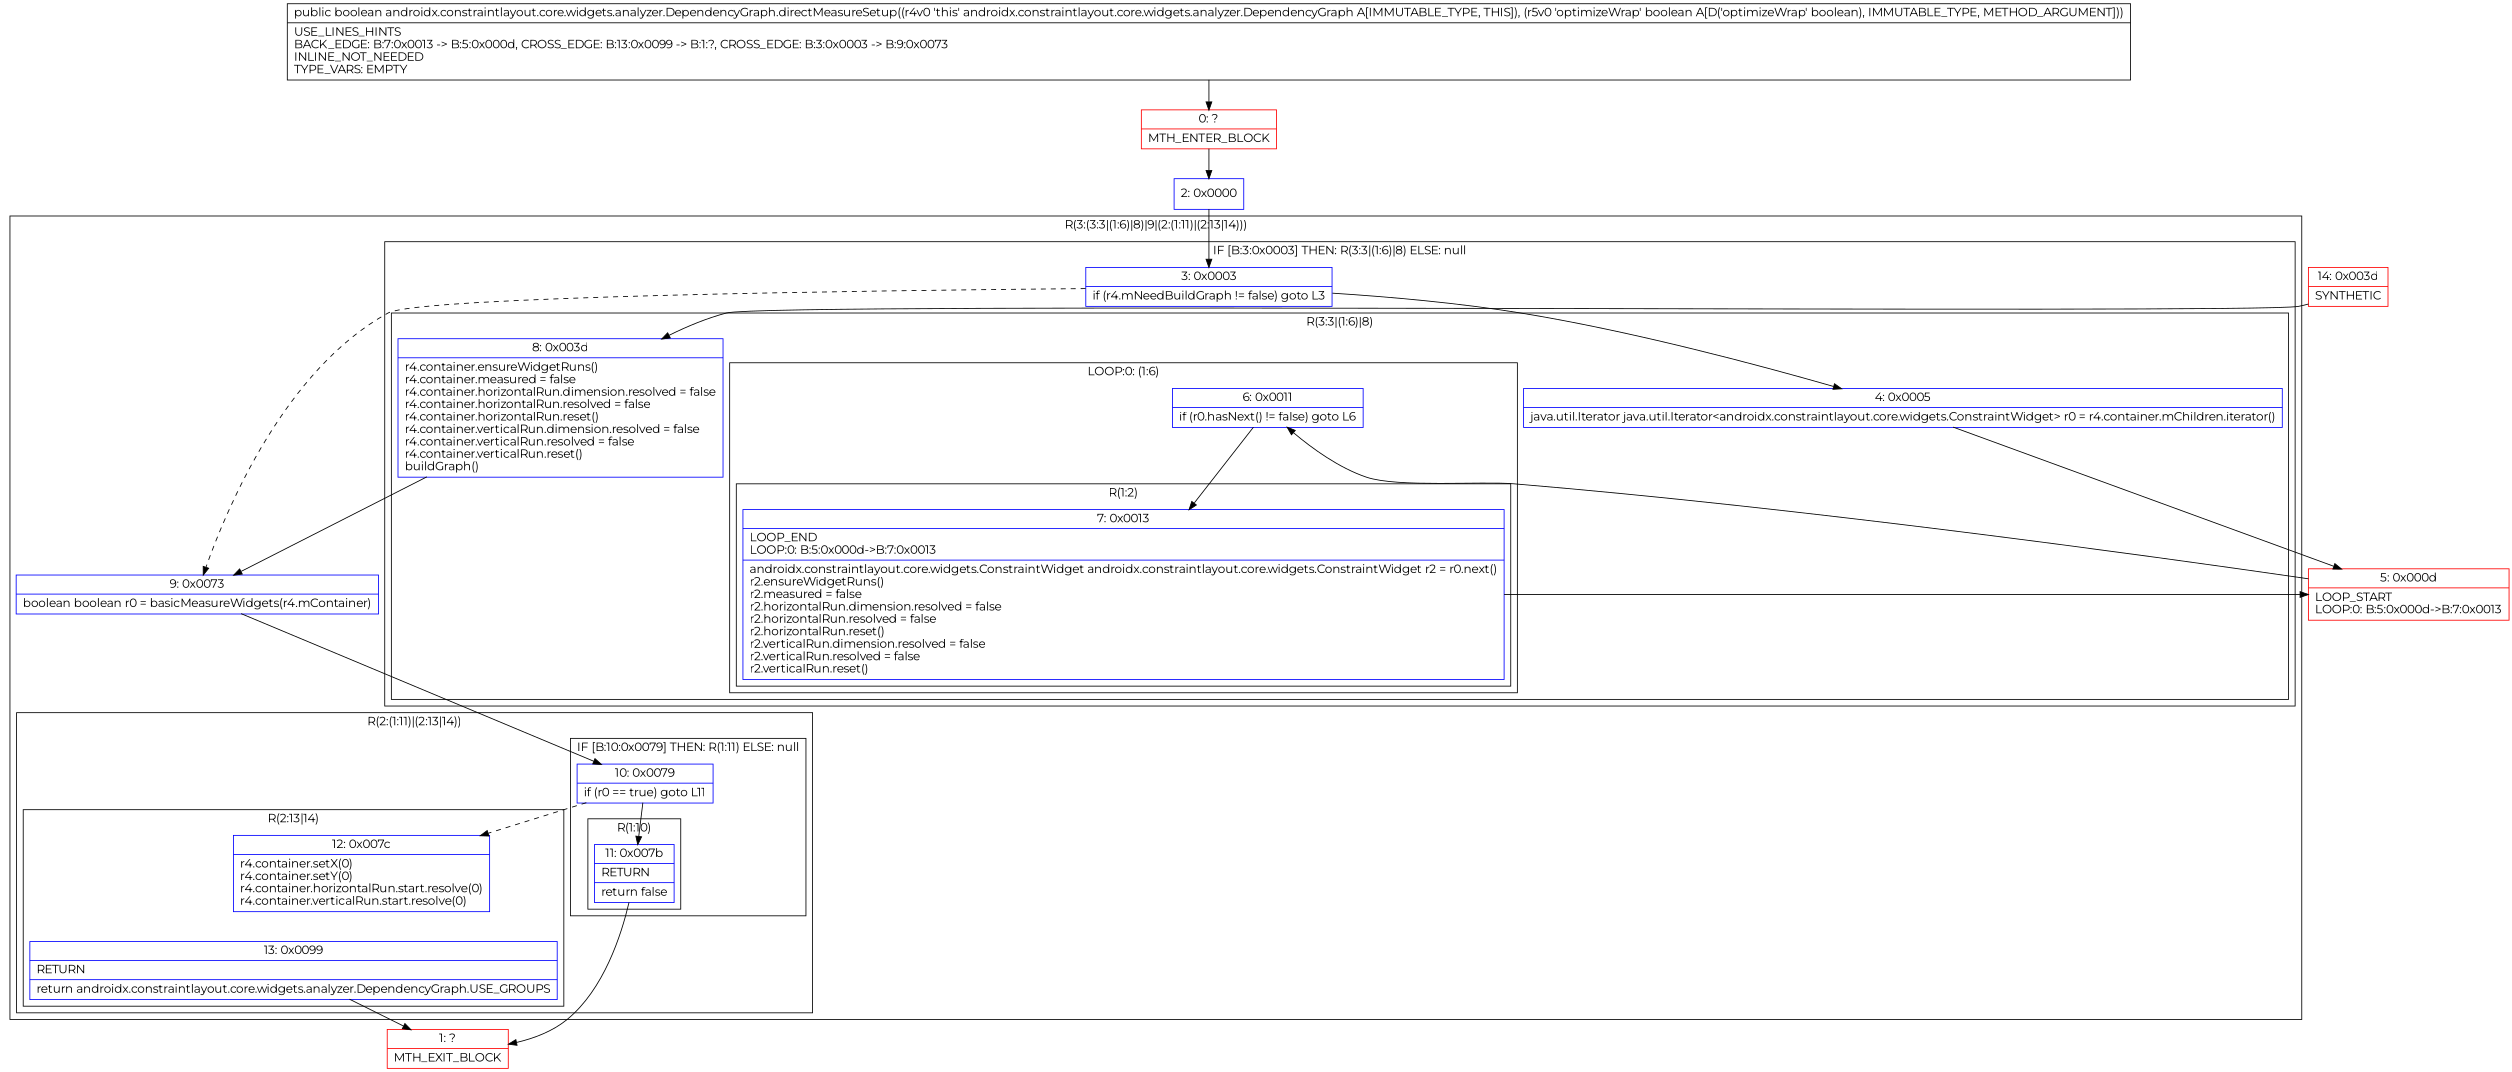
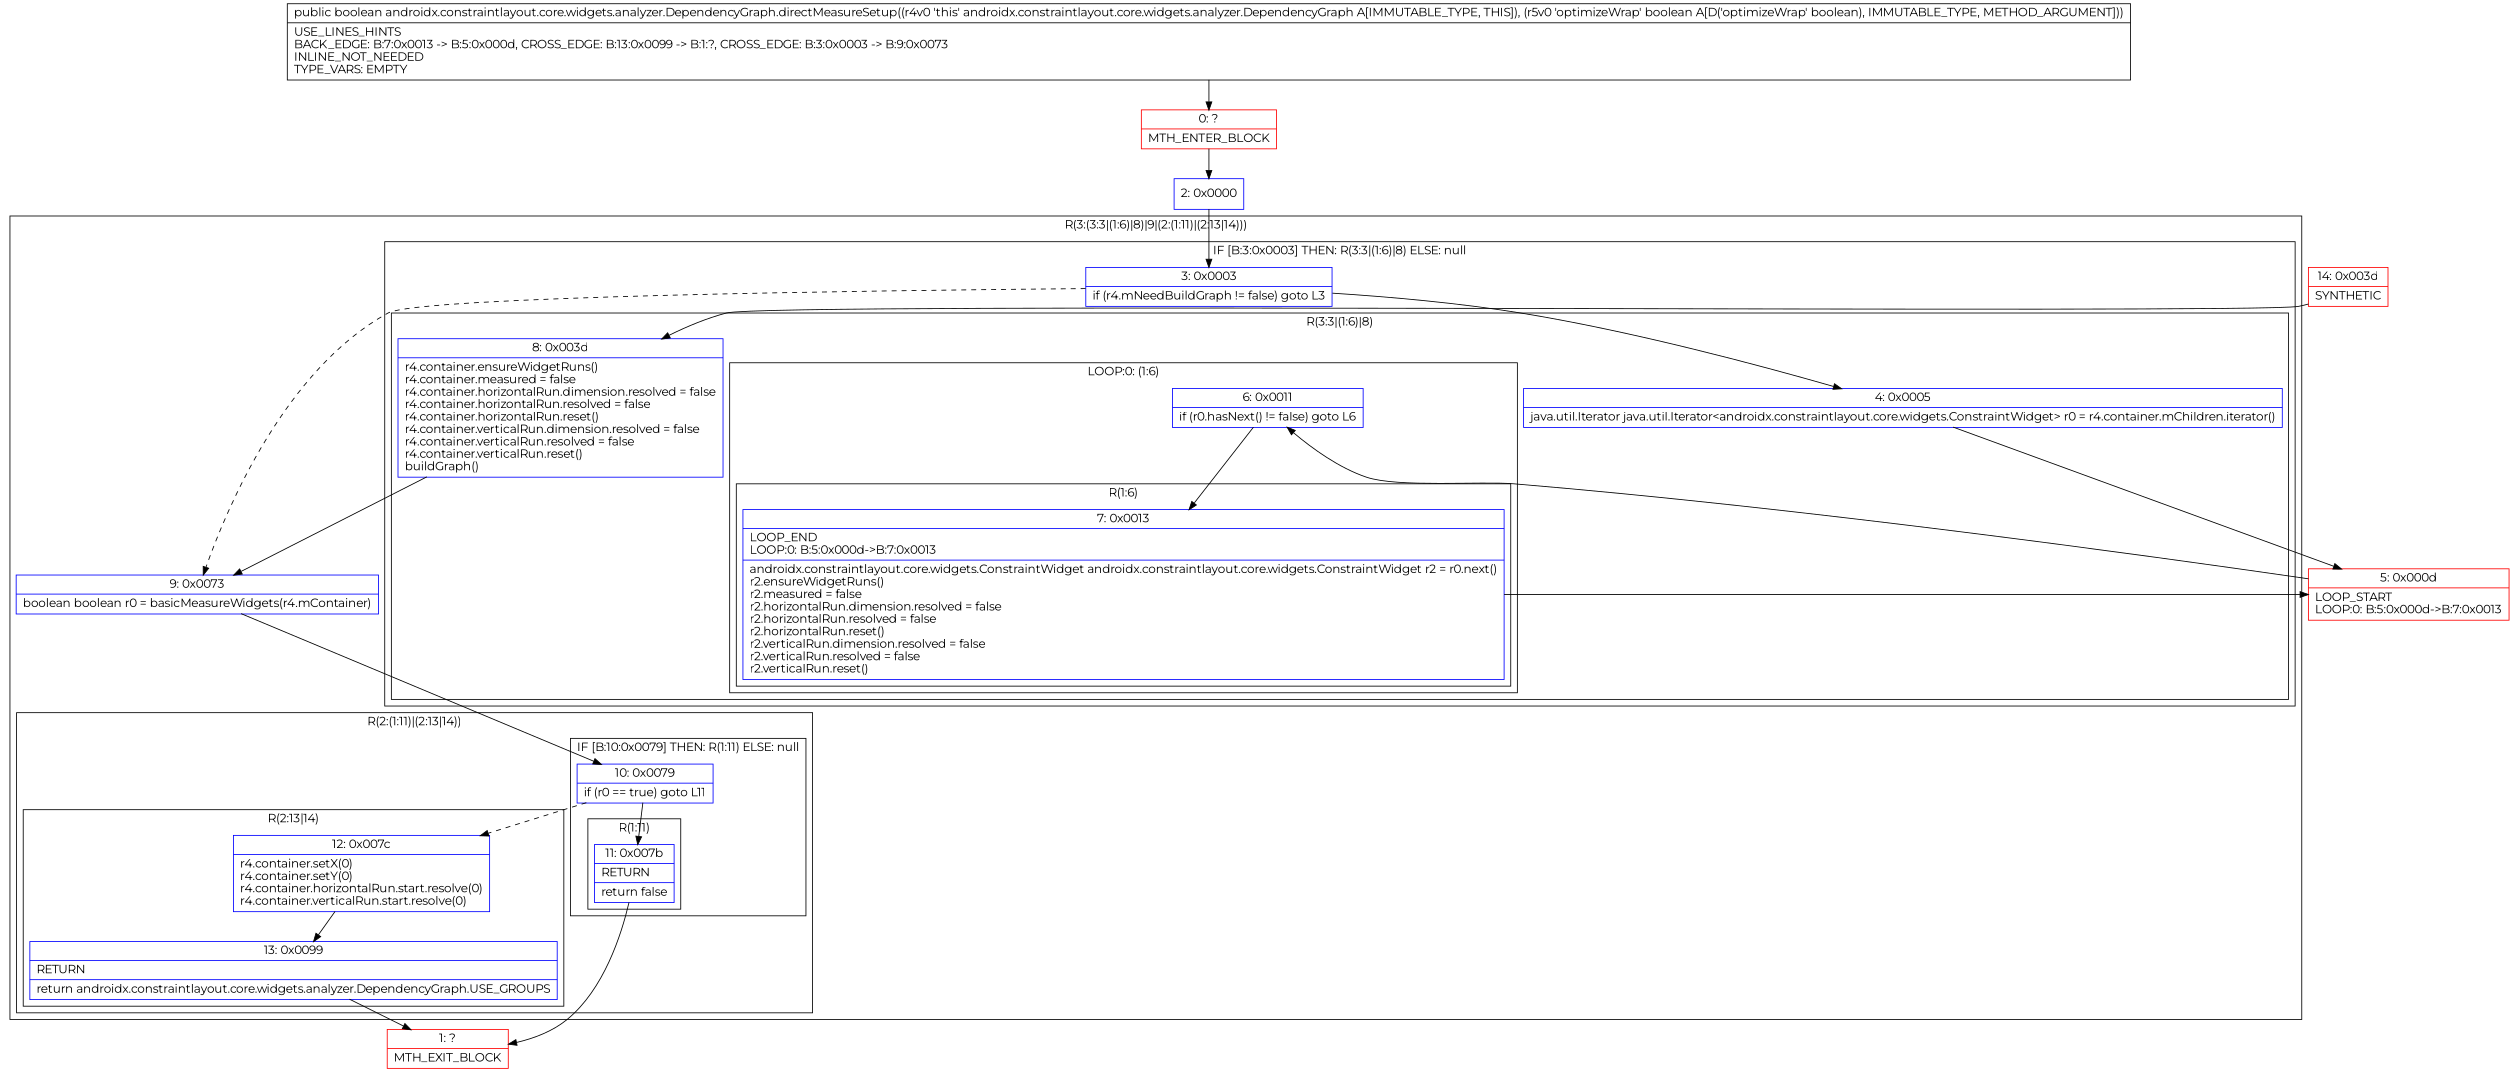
(1124, 493) -> (1124, 493)
(634, 828) -> (634, 828)
none -> (327, 923)
